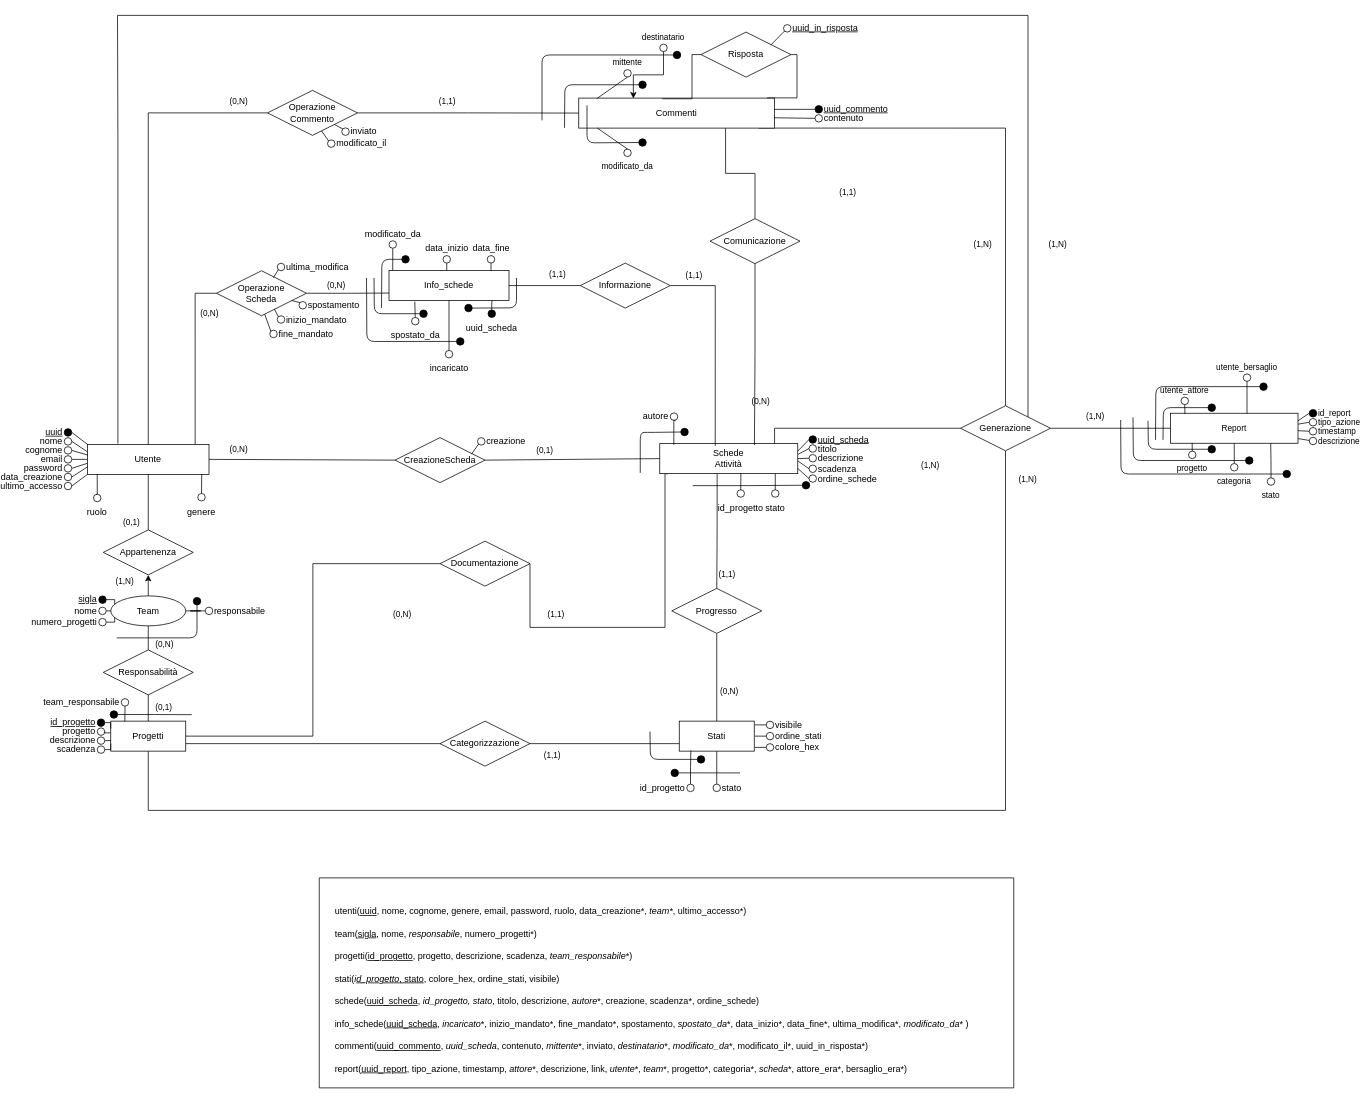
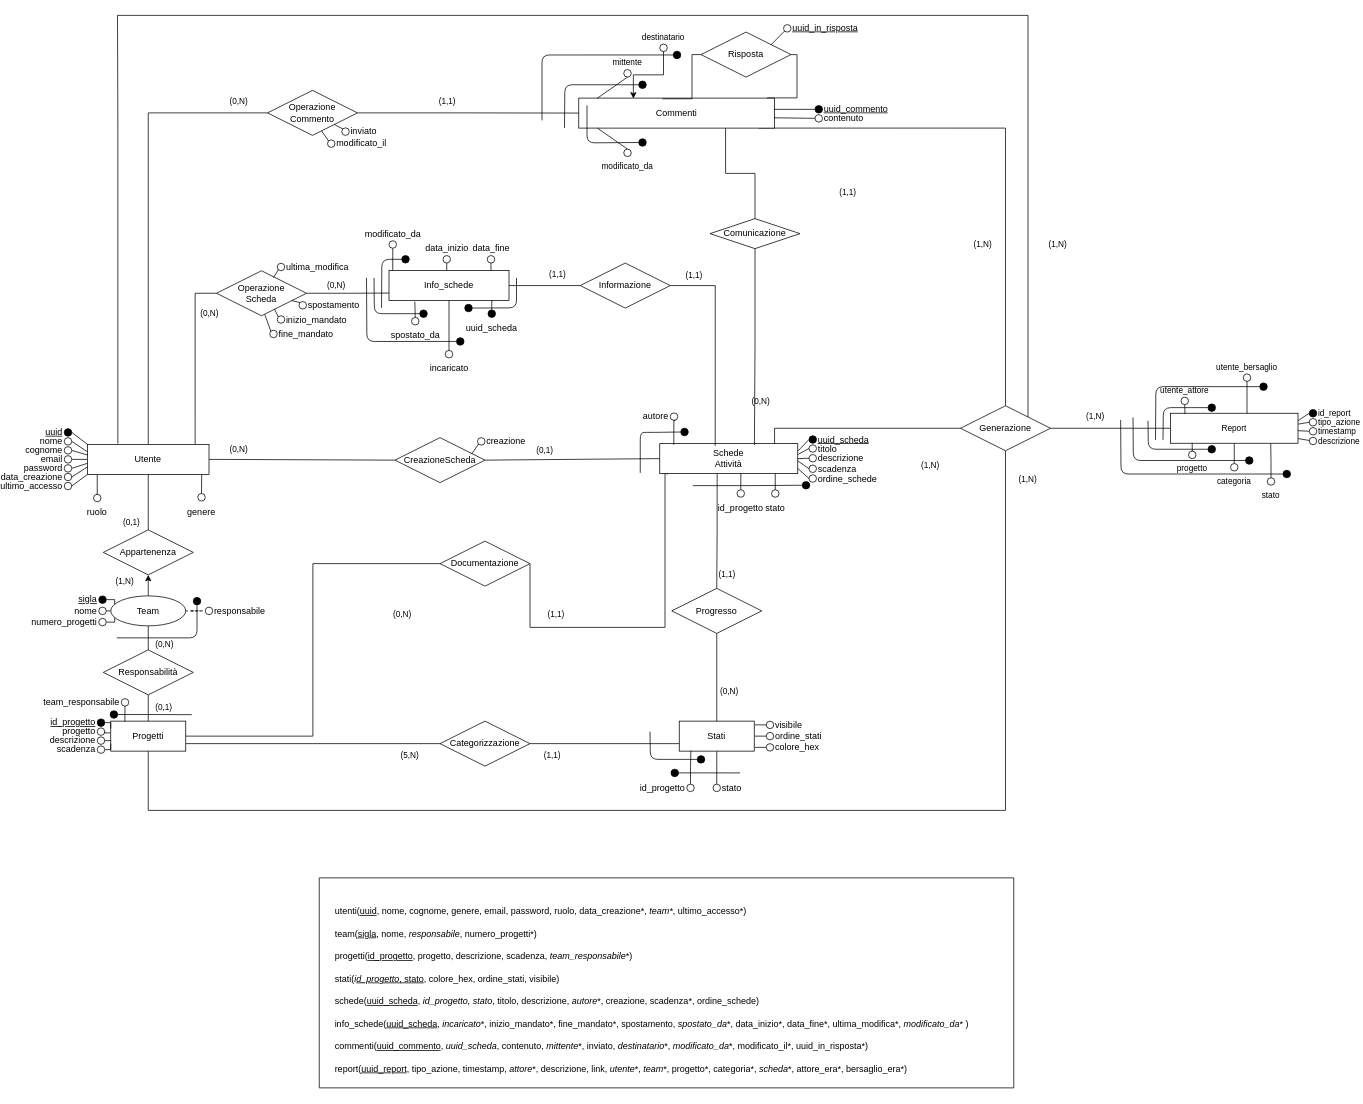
(755, 241) -> (755, 234)
(194, 611) -> (194, 611)
none -> (410, 755)
